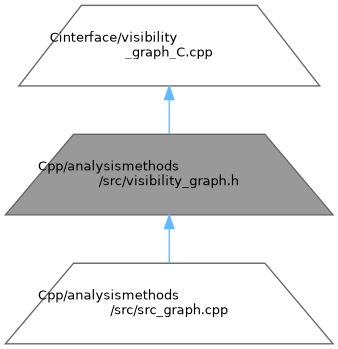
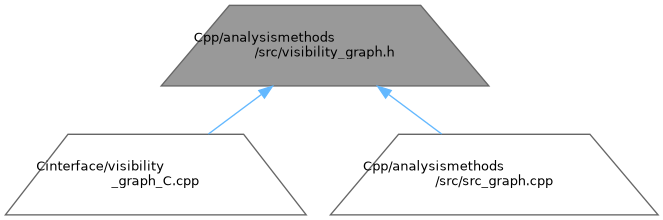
(169, 117) -> (235, 114)
